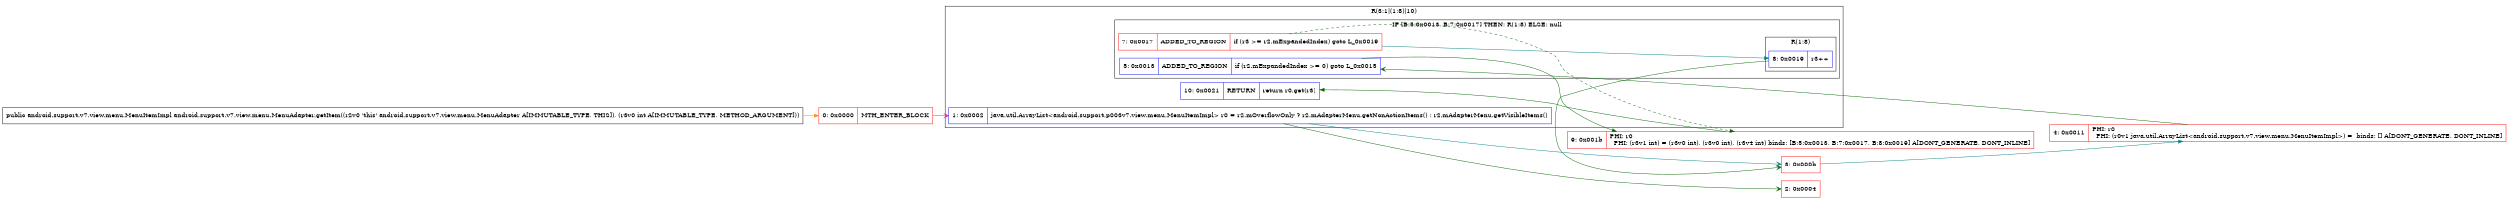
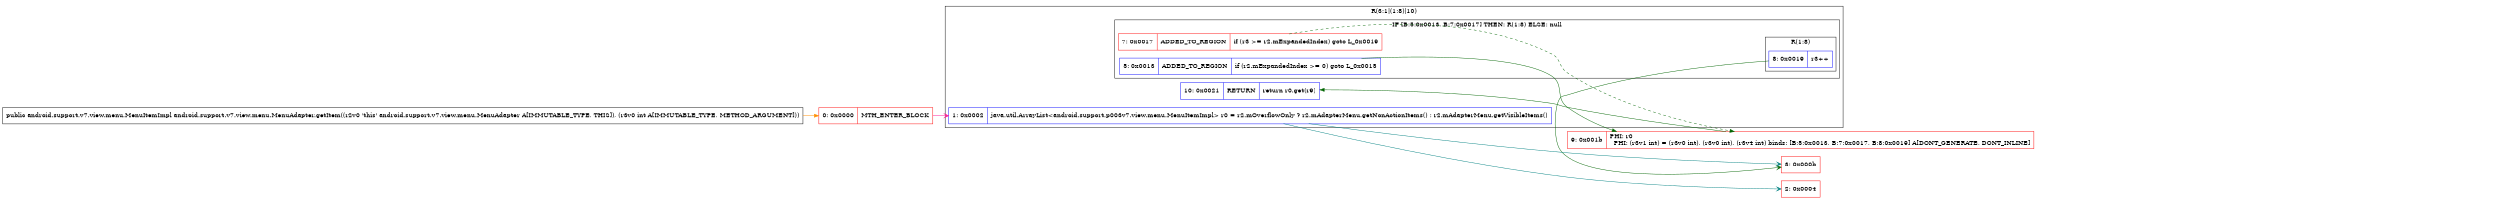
(1573, 52) -> none
(1289, 91) -> (1289, 91)
(2278, 133) -> none
(1528, 172) -> (1528, 172)
